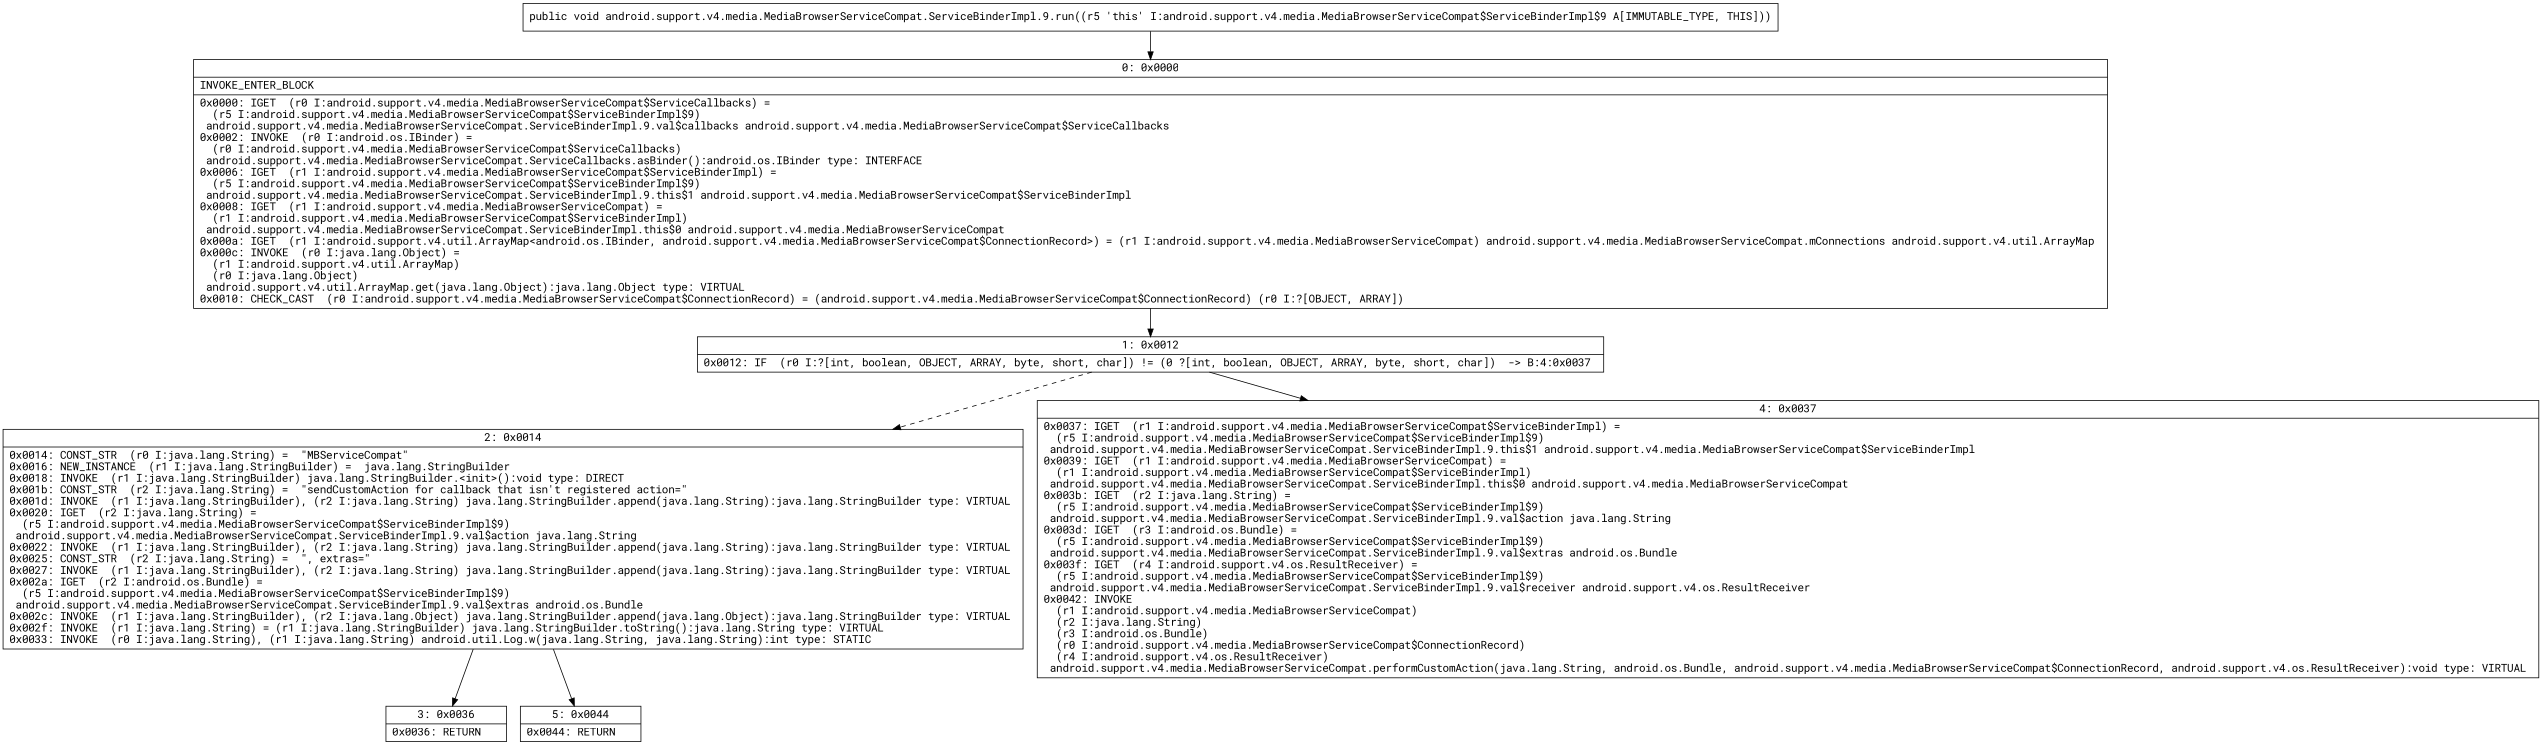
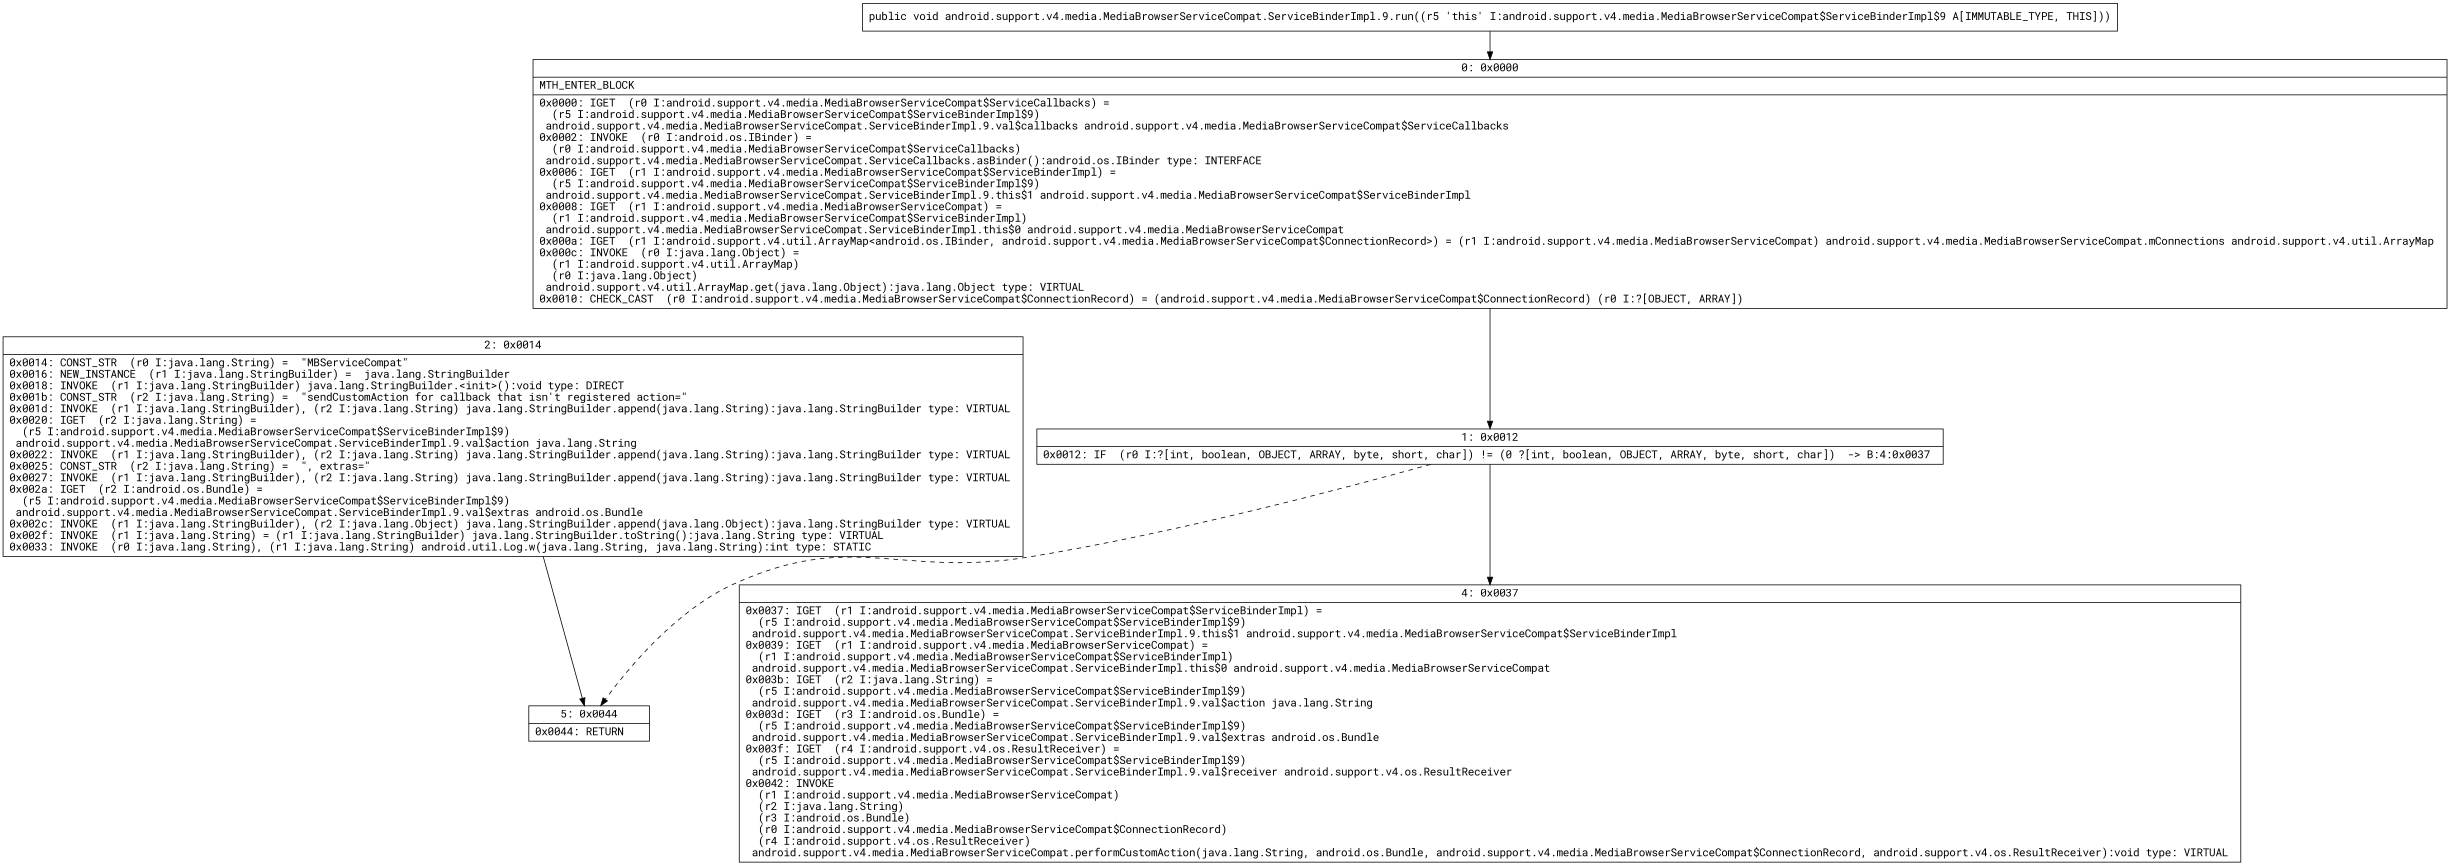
(257, 86) -> (587, 86)
(996, 400) -> (998, 560)
(446, 724) -> none
